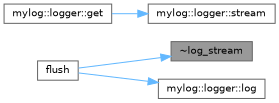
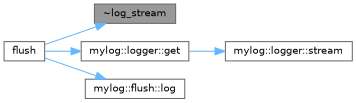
none -> (58, 51)
(212, 89) -> (135, 89)
